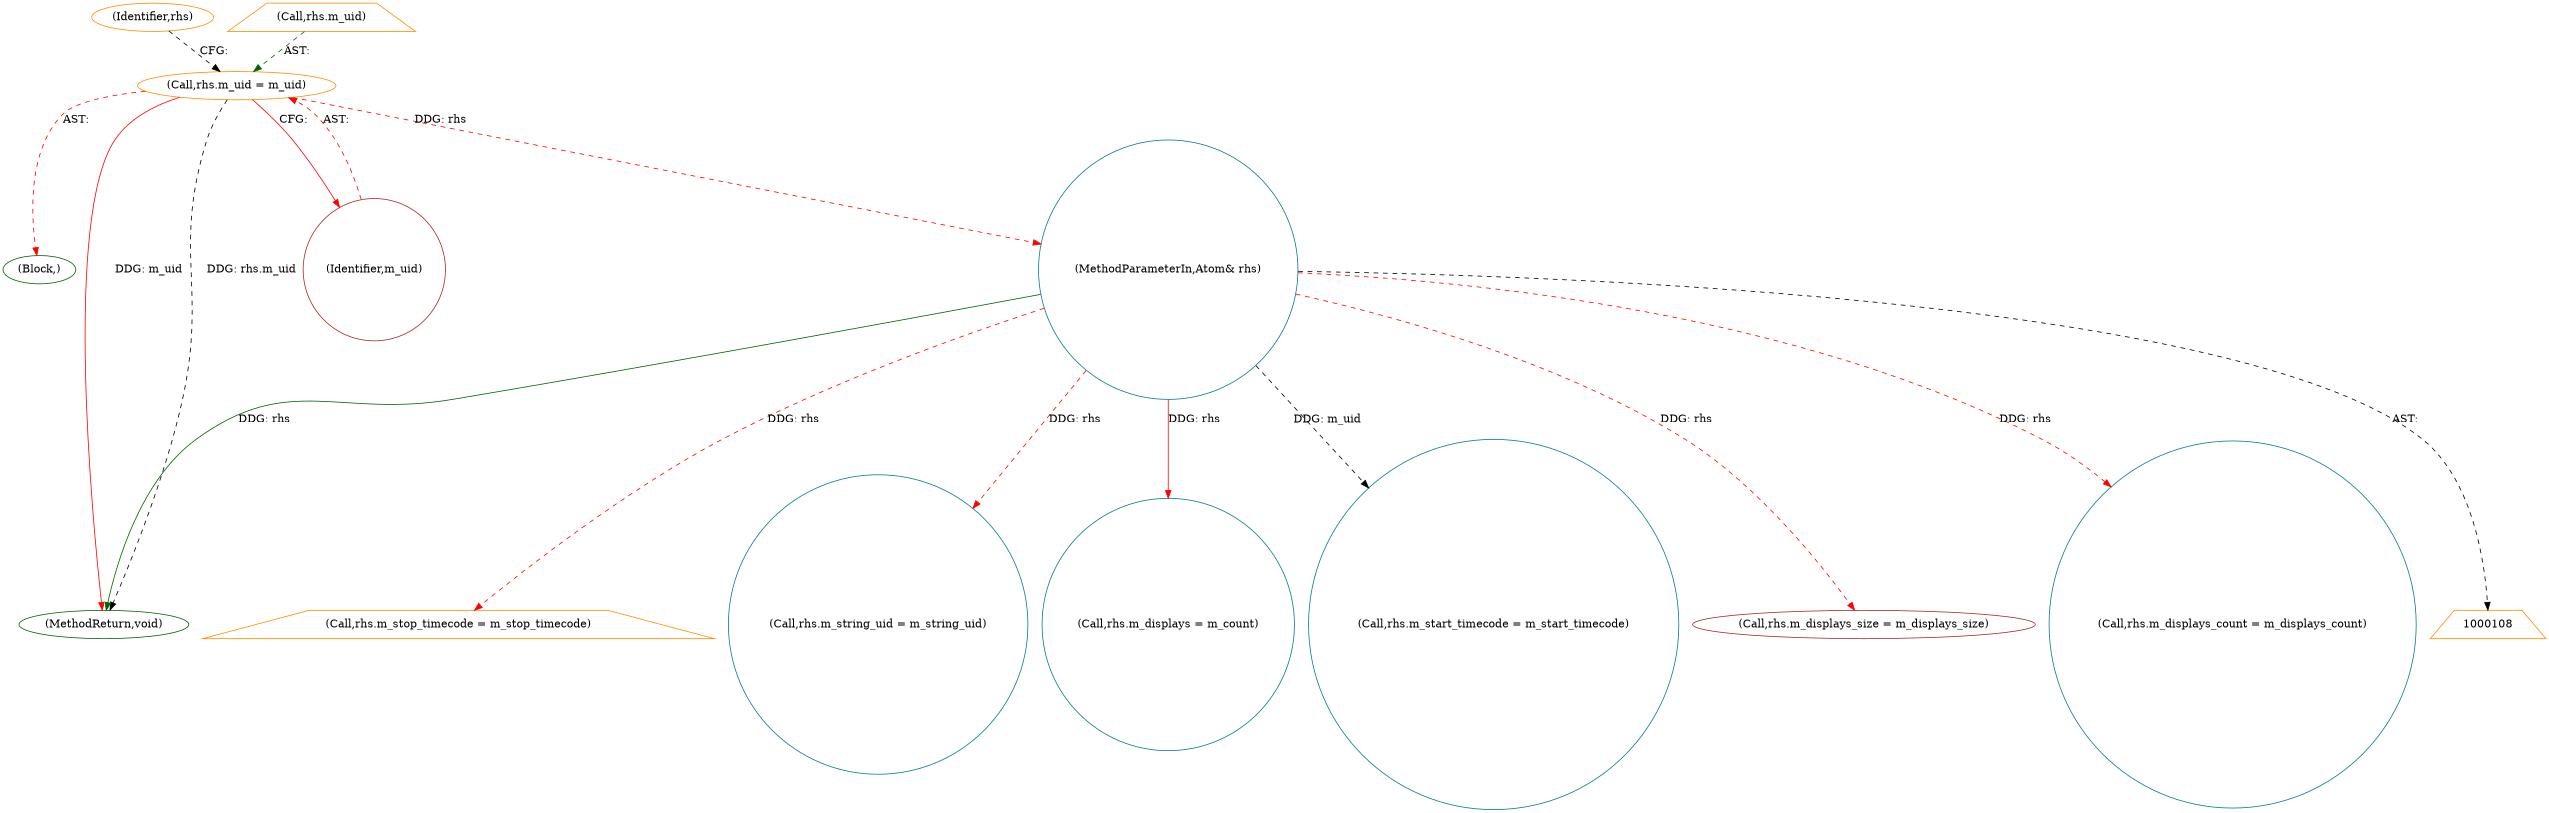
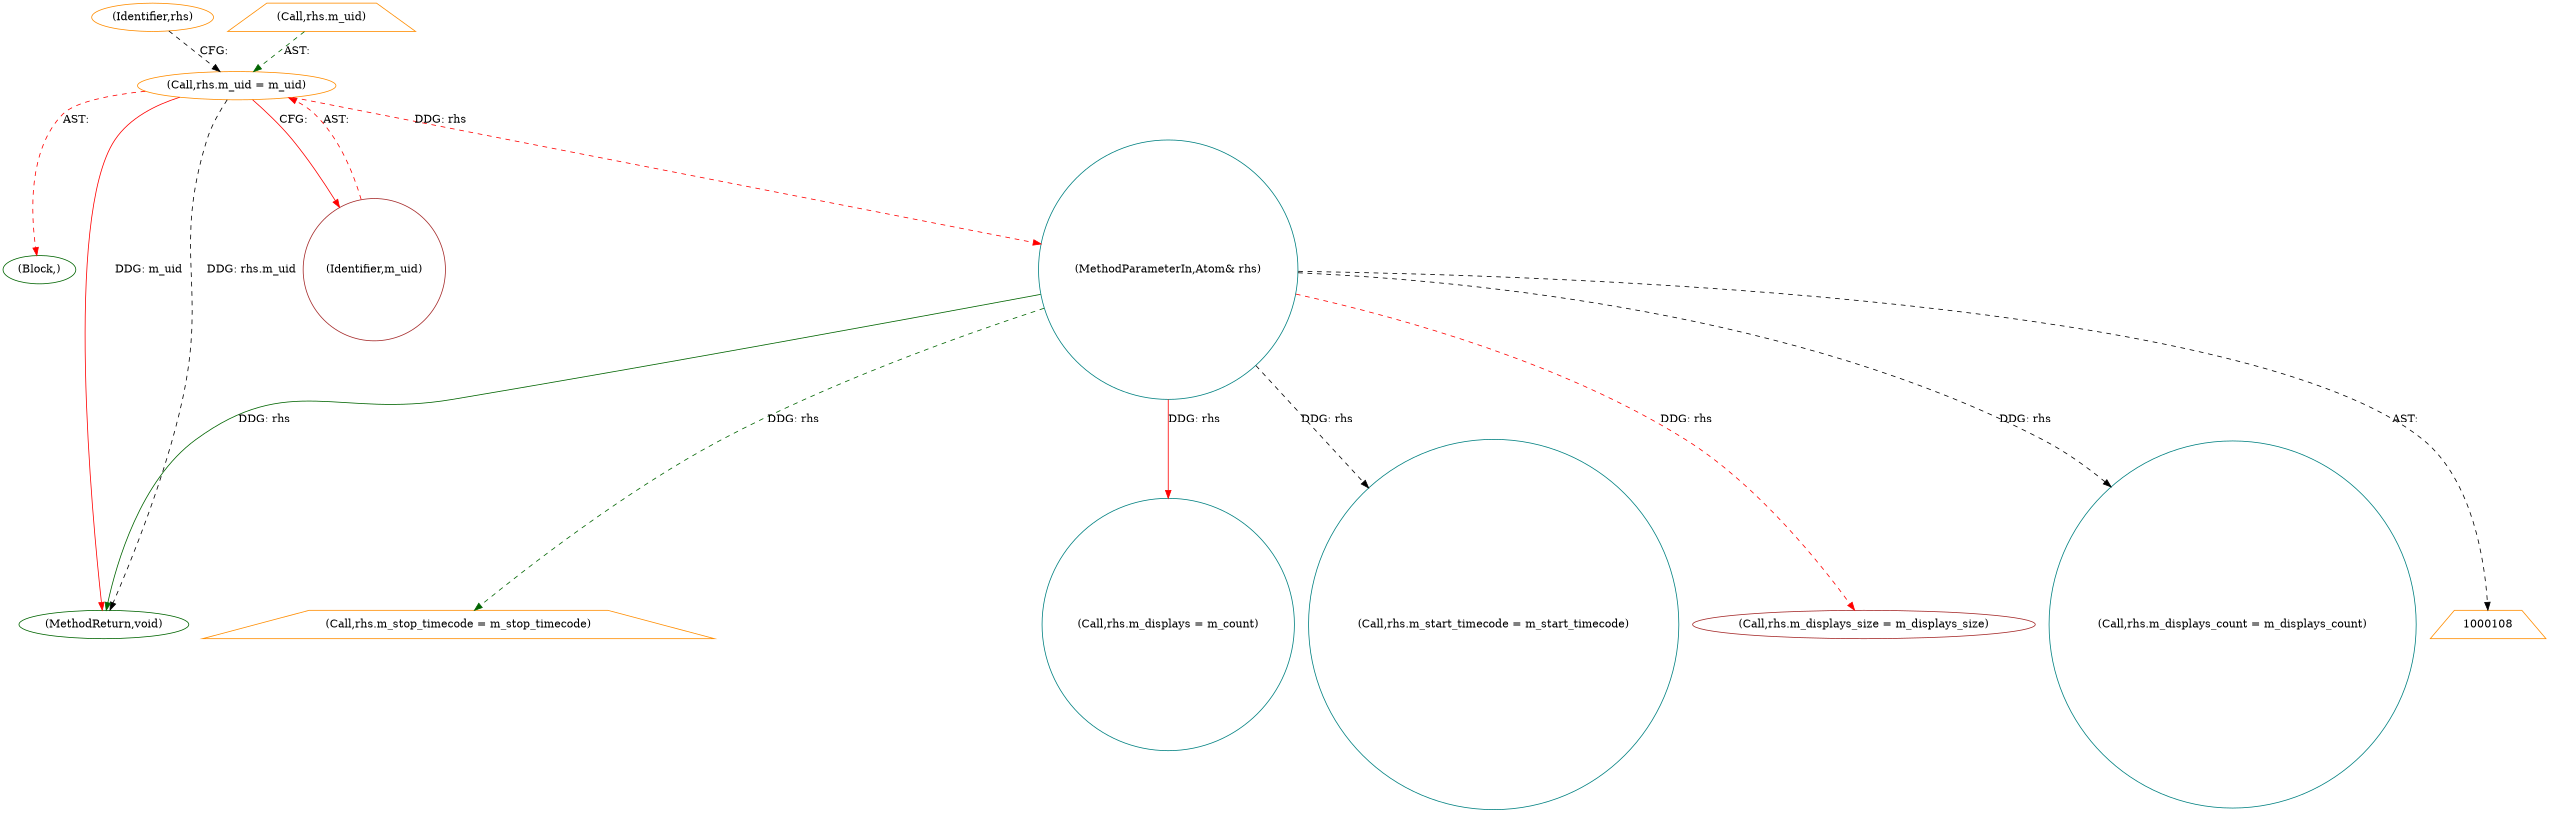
(1716, 327) -> (1716, 327)
(1327, 419) -> (1327, 419)
(747, 427) -> (747, 427)
(878, 624) -> none
